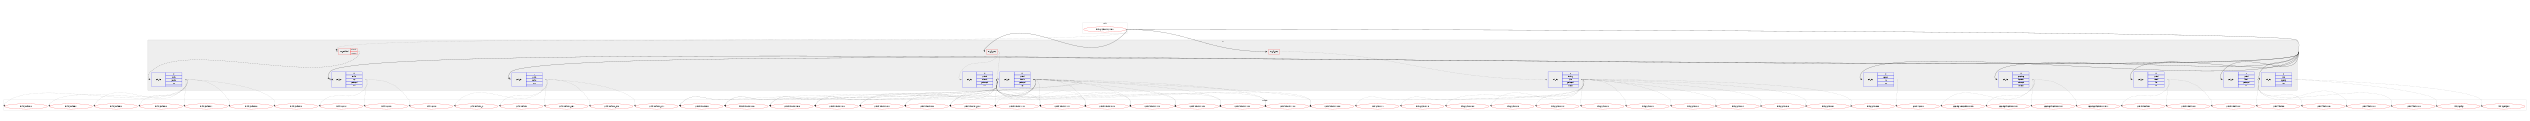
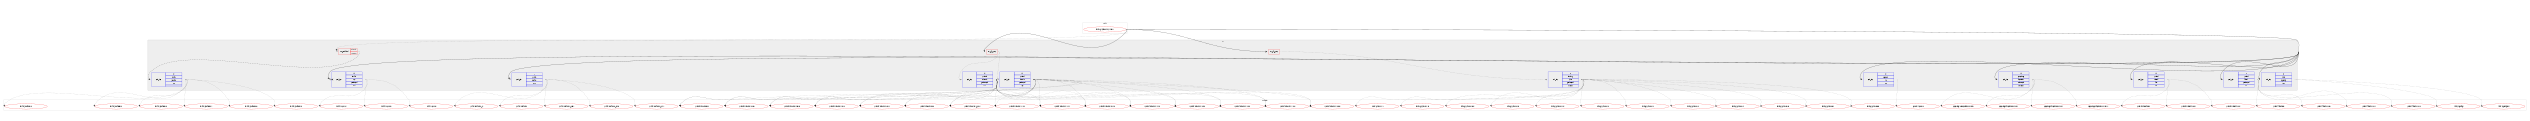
(71, 106) -> none
(747, 106) -> (747, 106)
